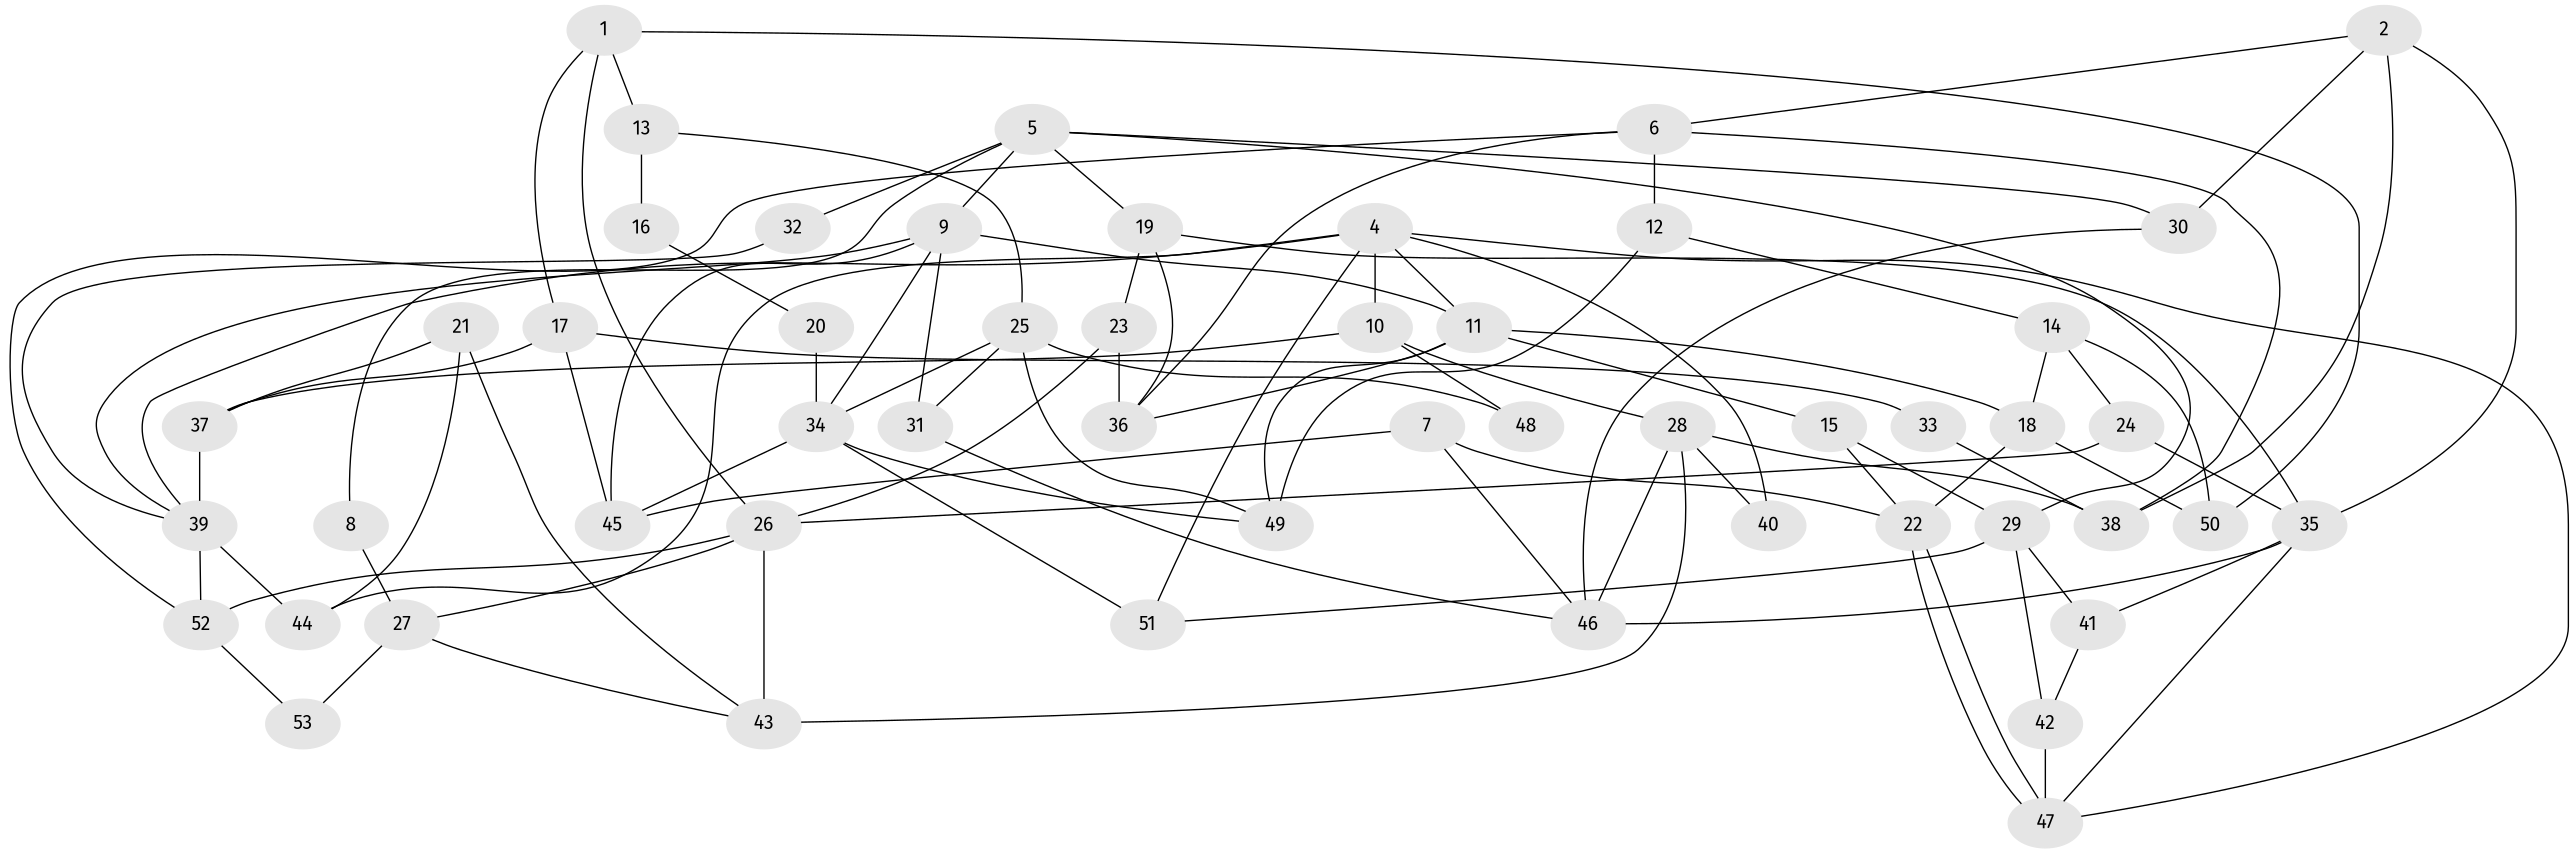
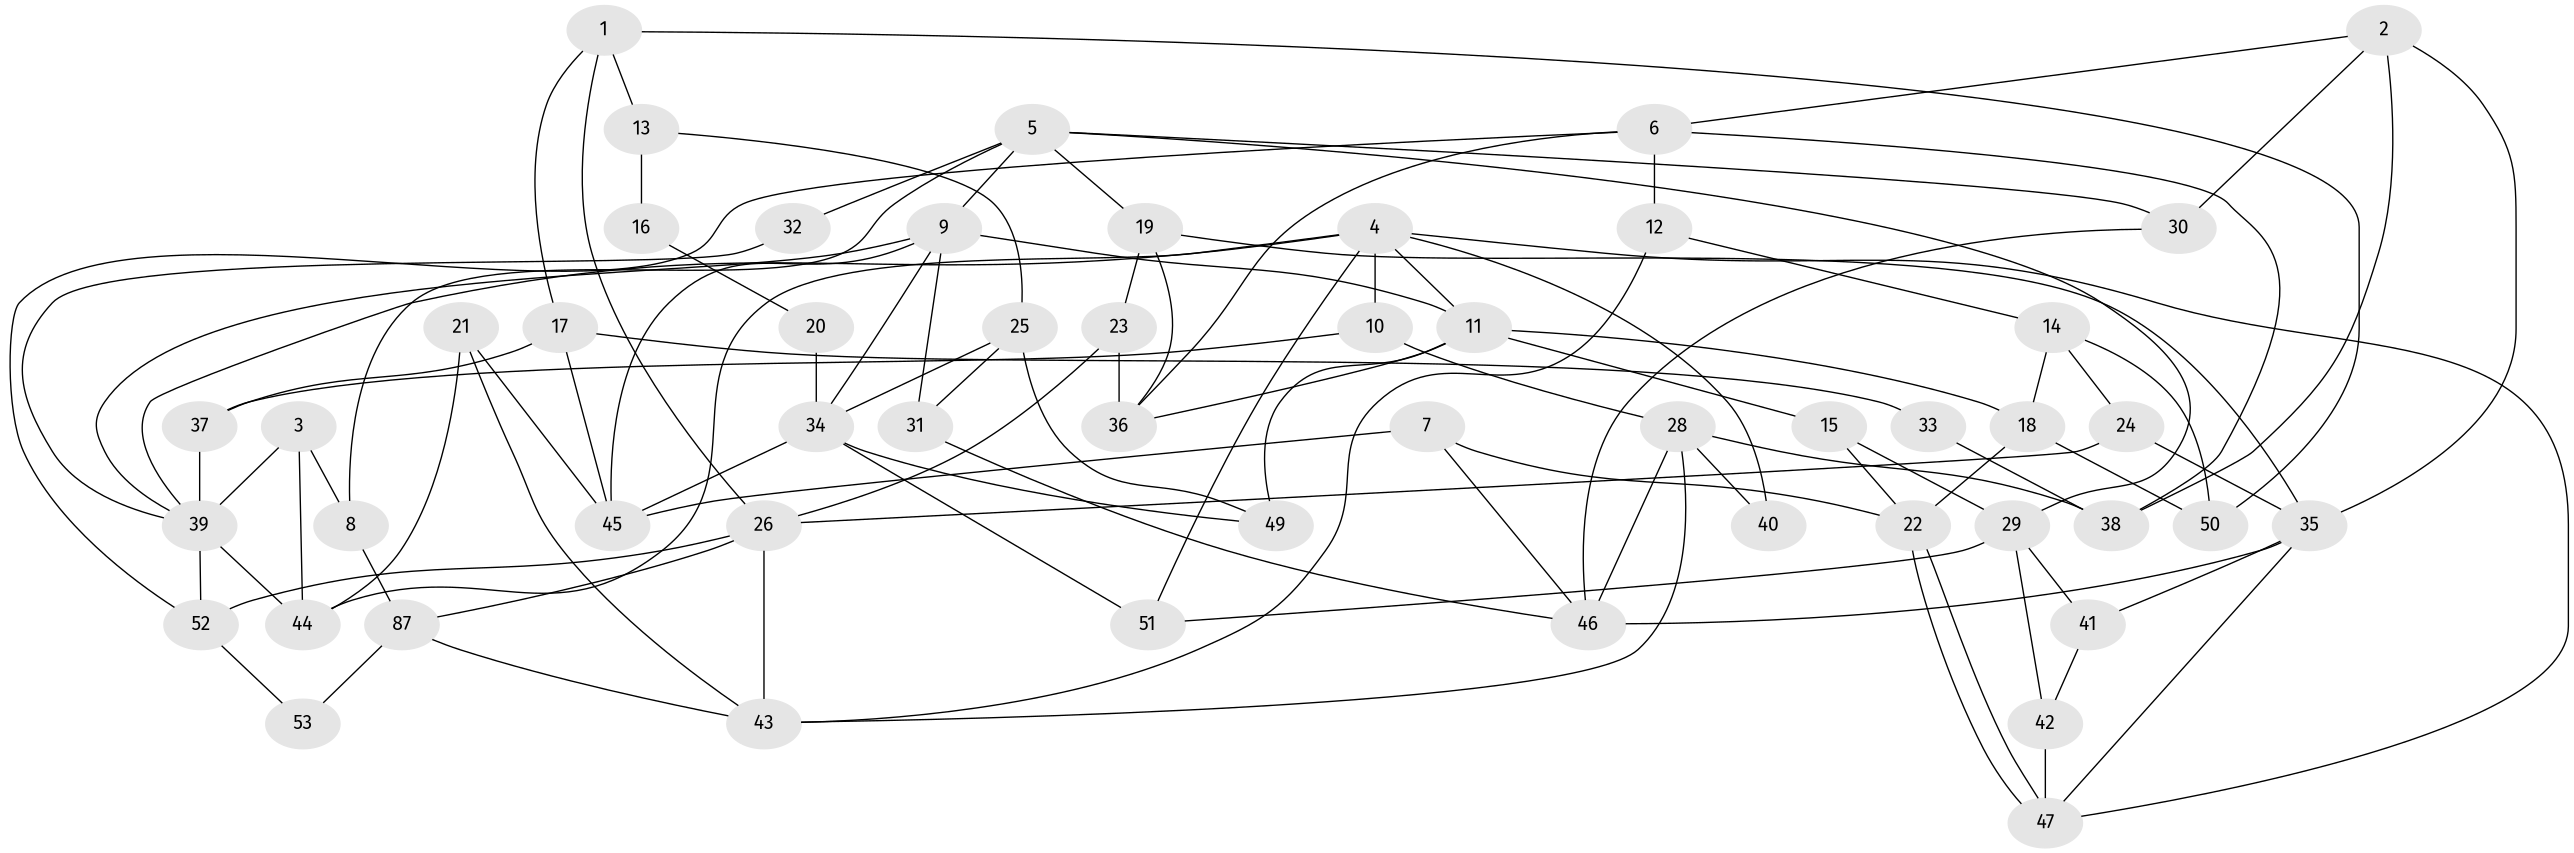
(1411, 372) -> (1302, 581)
(340, 373) -> (537, 427)
none -> (299, 427)
(1526, 427) -> none
(402, 625) -> (402, 625)
